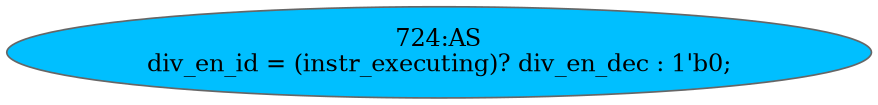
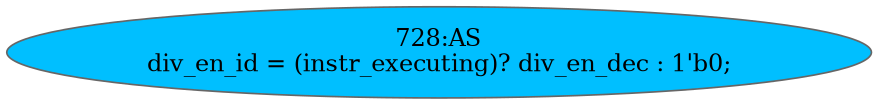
(439, 52) -> (439, 52)
